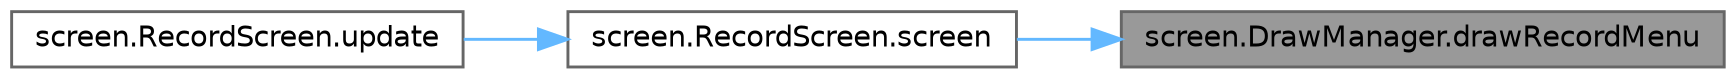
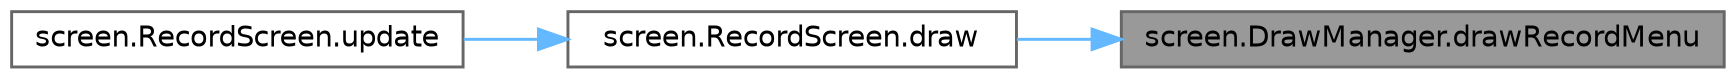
(792, 39) -> (792, 39)
